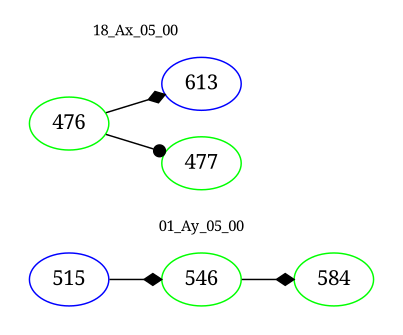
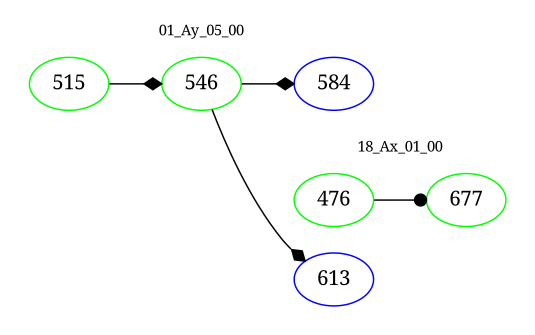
(135, 32) -> (400, 148)
(127, 106) -> (245, 183)
(202, 163) -> (466, 200)
(69, 279) -> (69, 84)
(334, 279) -> (334, 84)
